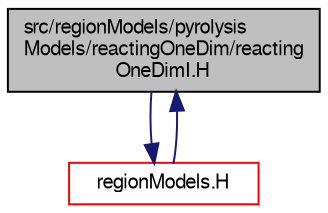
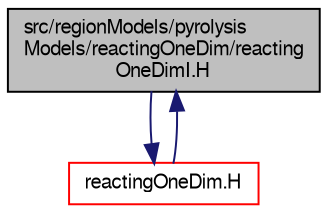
(164, 184) -> (164, 184)
